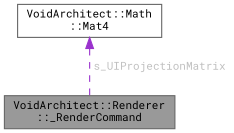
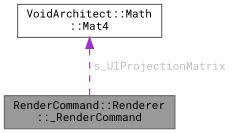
(90, 112) -> (90, 112)
